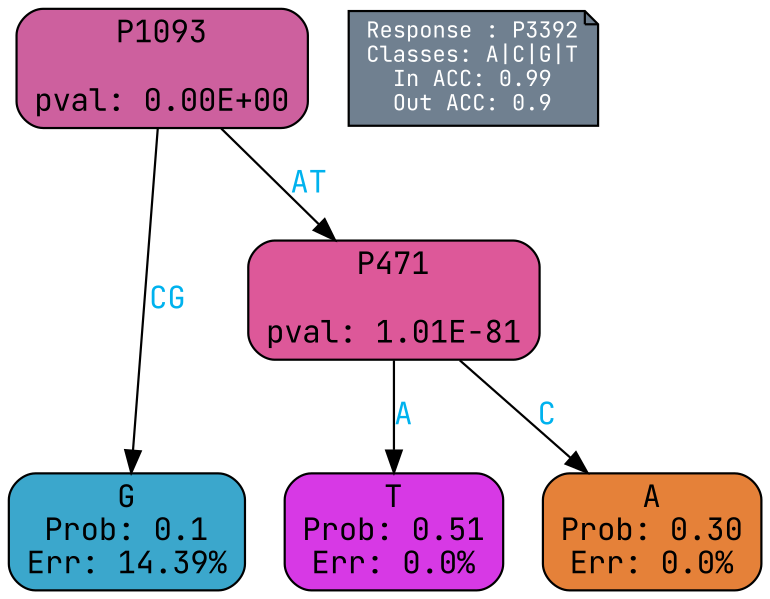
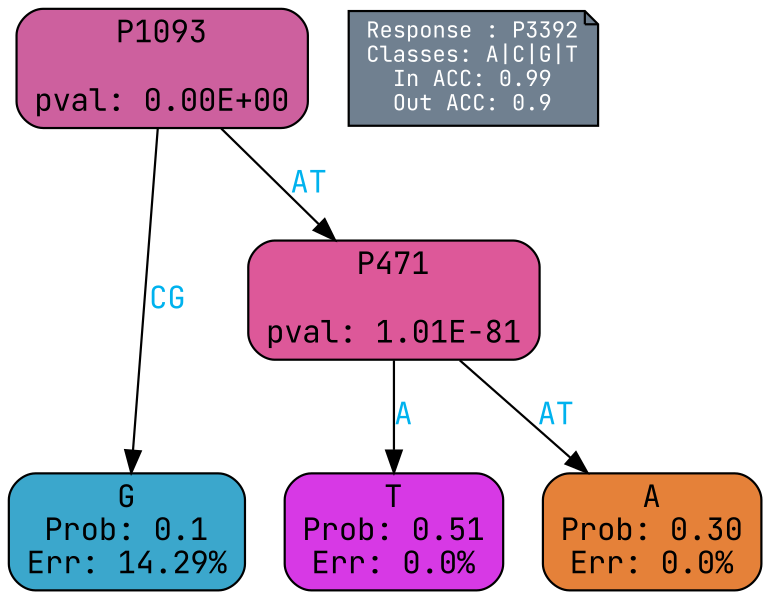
(547, 416) -> (556, 416)
(127, 532) -> (127, 532)
